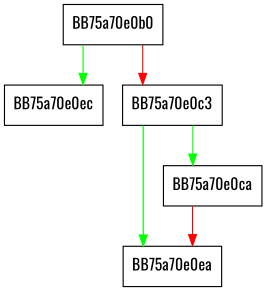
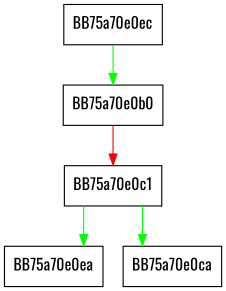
(83, 59) -> (113, 59)
(172, 105) -> (113, 186)
(193, 220) -> none
